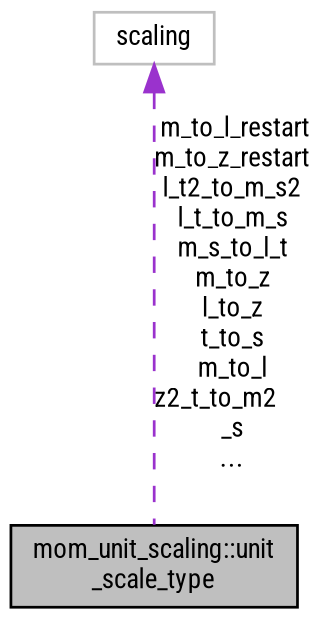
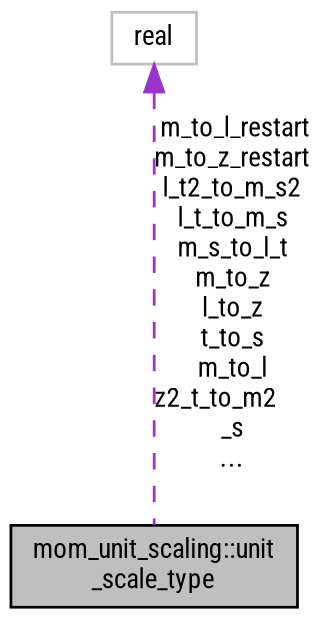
(154, 38) -> (154, 38)
